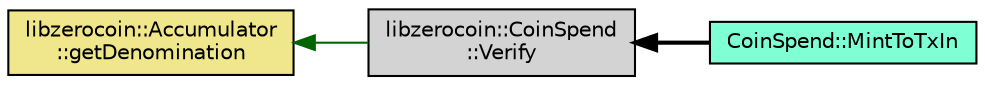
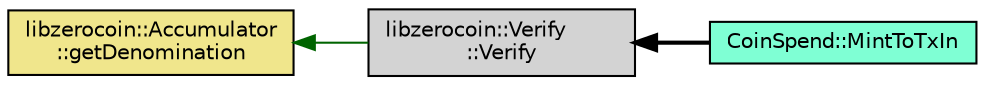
(502, 43) -> (502, 43)
